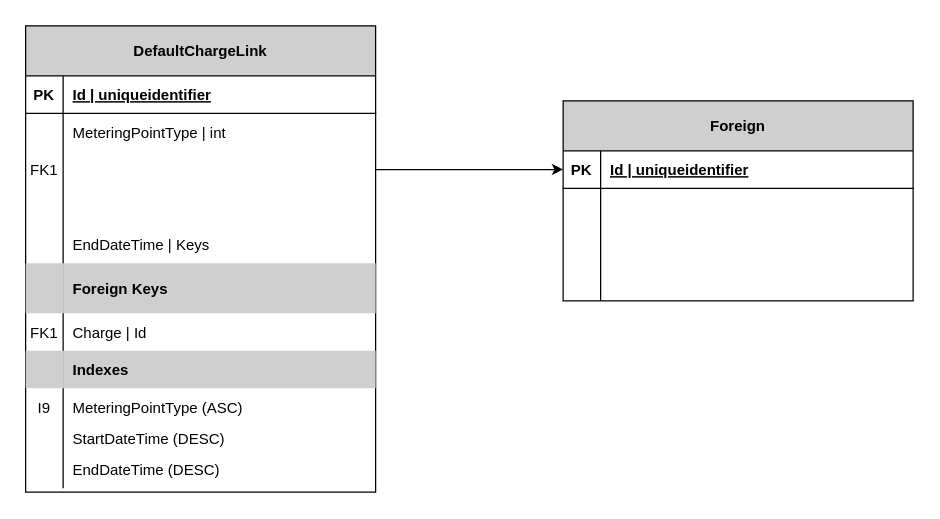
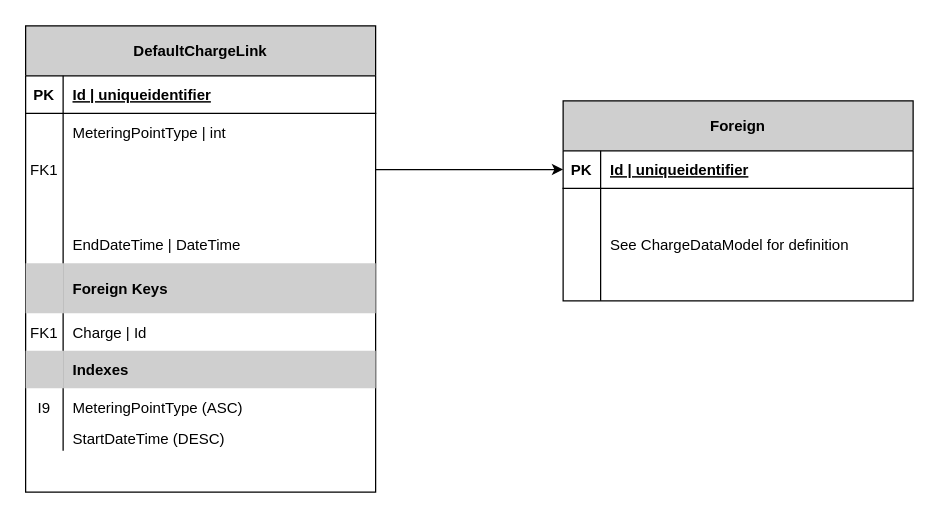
none -> (757, 244)
(140, 245) -> (155, 245)
(219, 469) -> none
